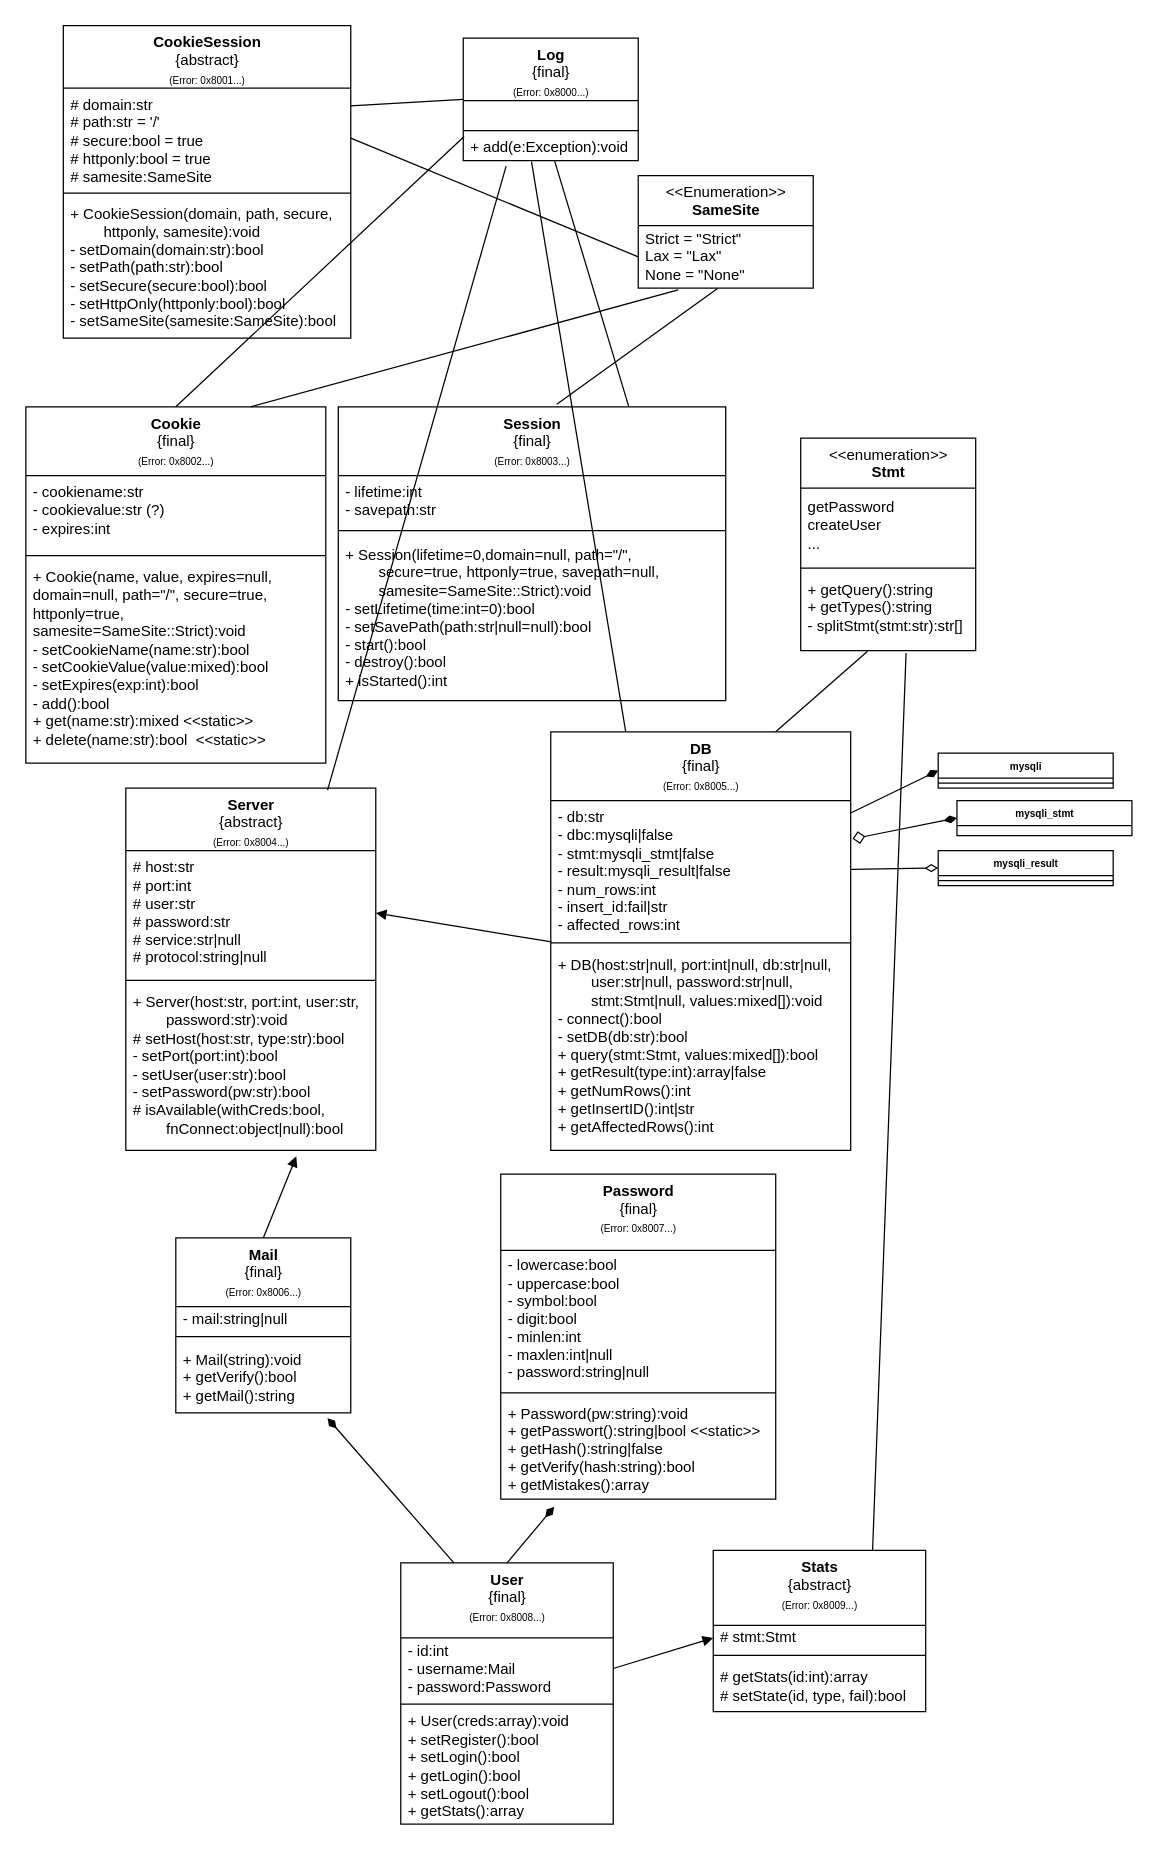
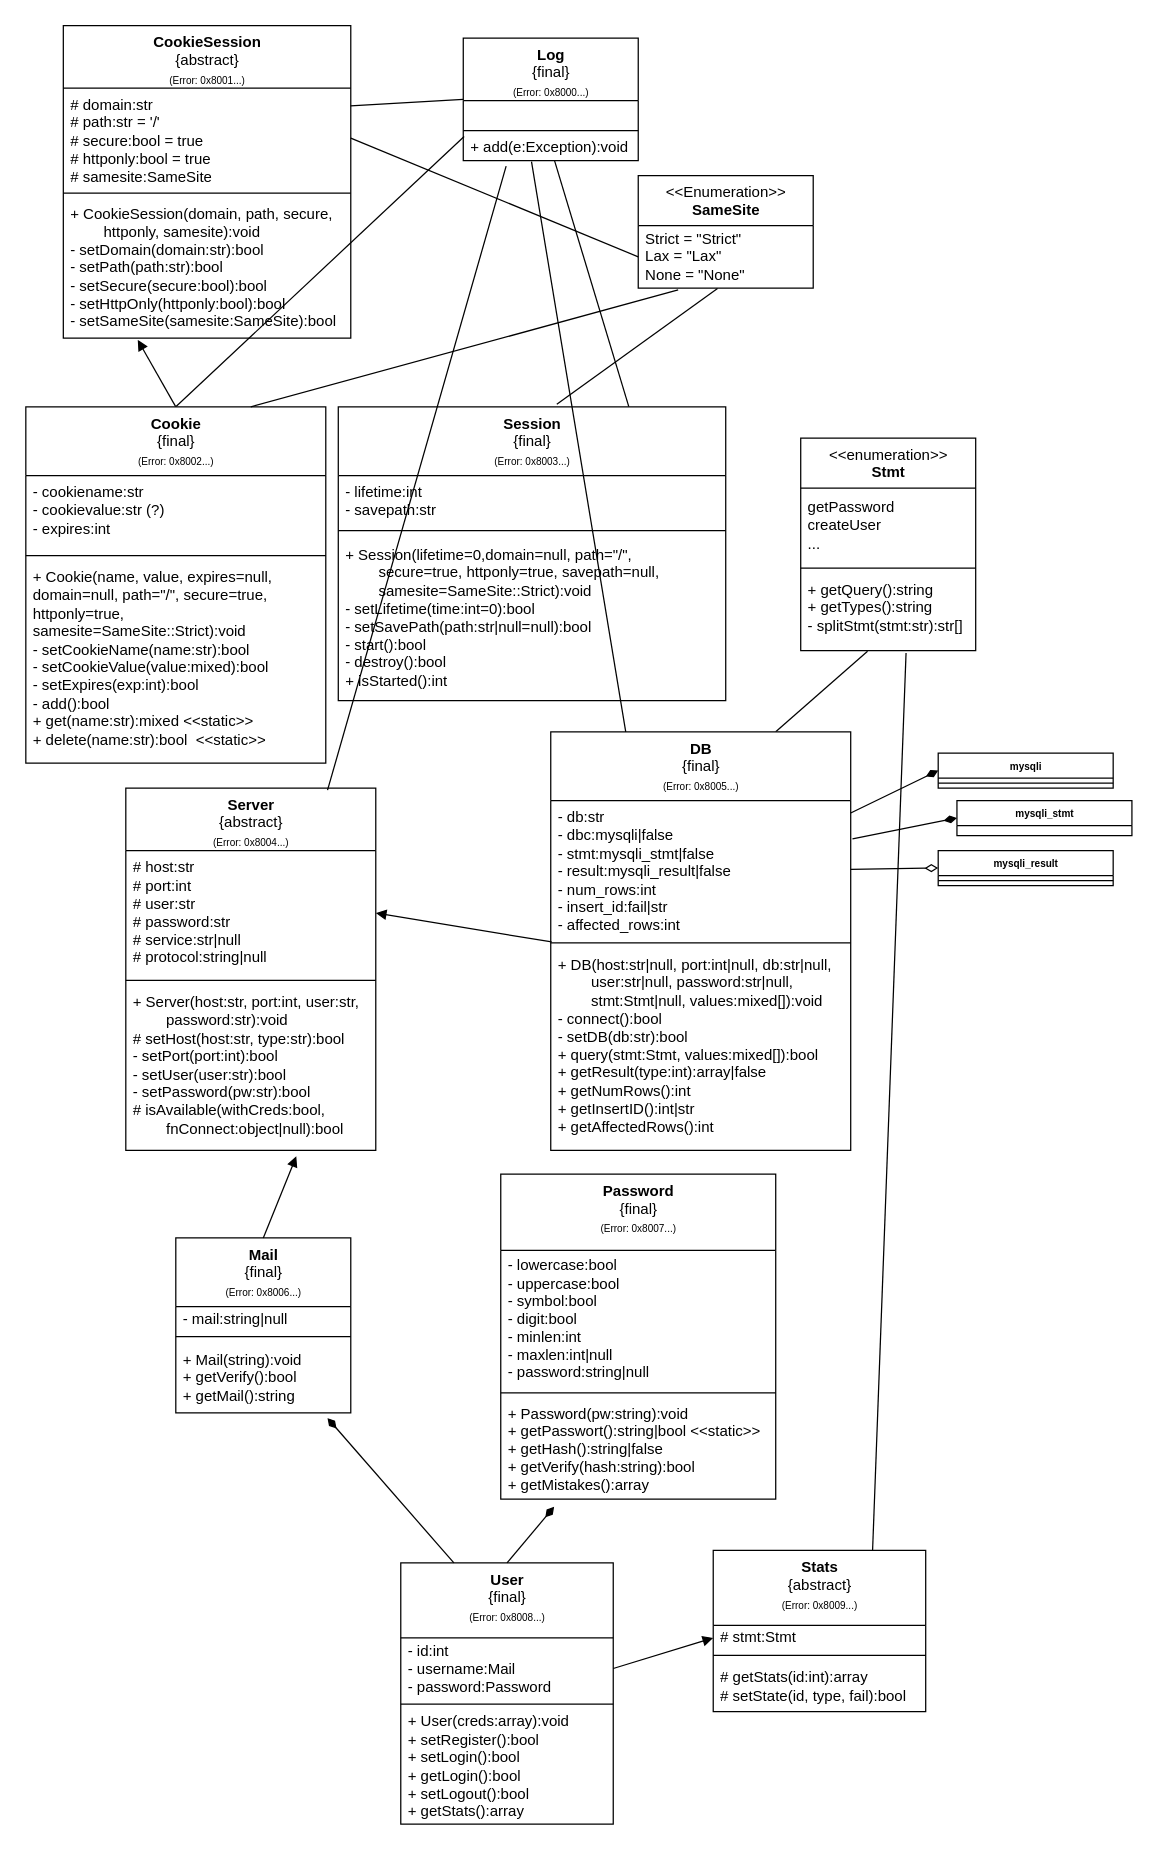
none -> (159, 377)
(865, 836) -> (859, 838)
